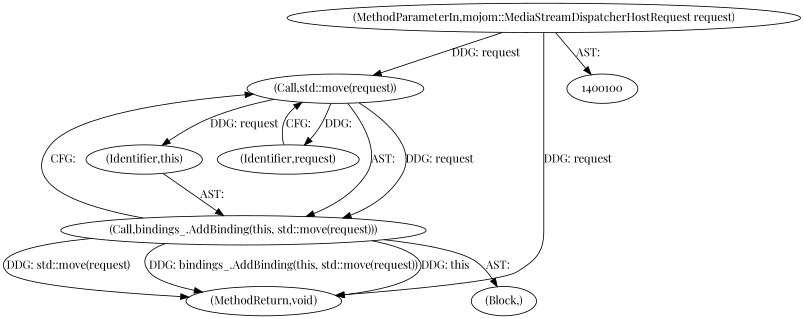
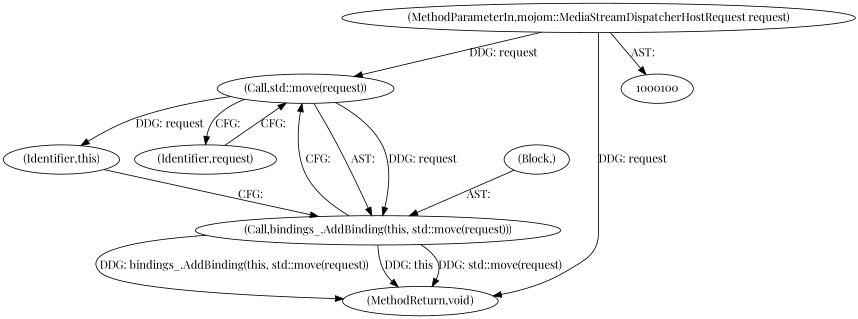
(602, 89) -> (657, 89)
(340, 124) -> (230, 124)
(214, 195) -> (252, 195)
(443, 249) -> (465, 191)
